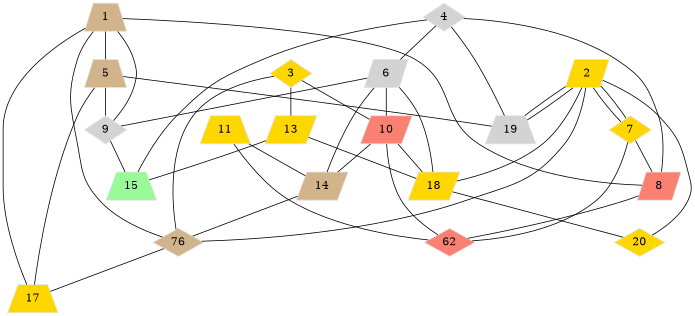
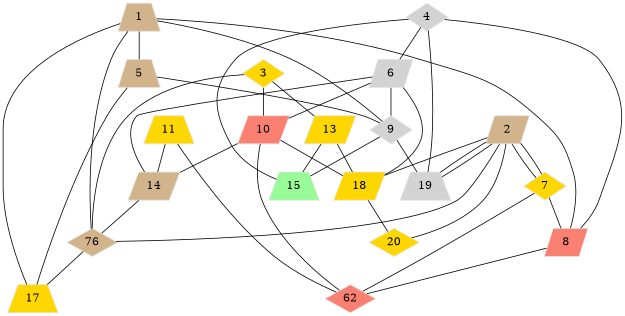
(587, 74) -> (507, 130)
(308, 101) -> (405, 154)
